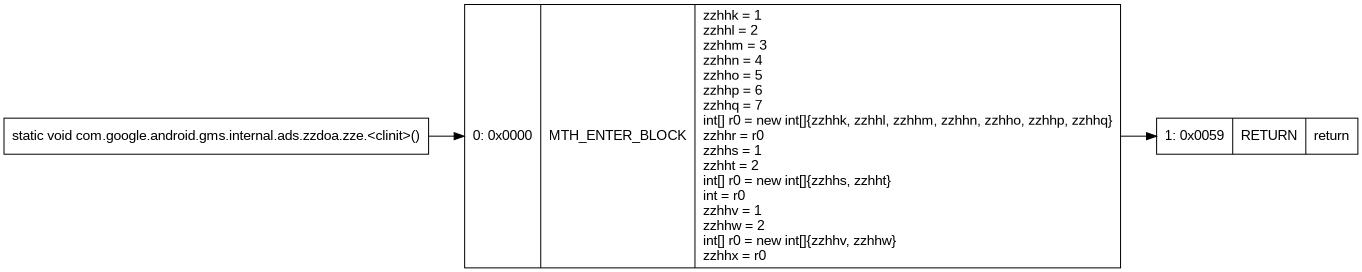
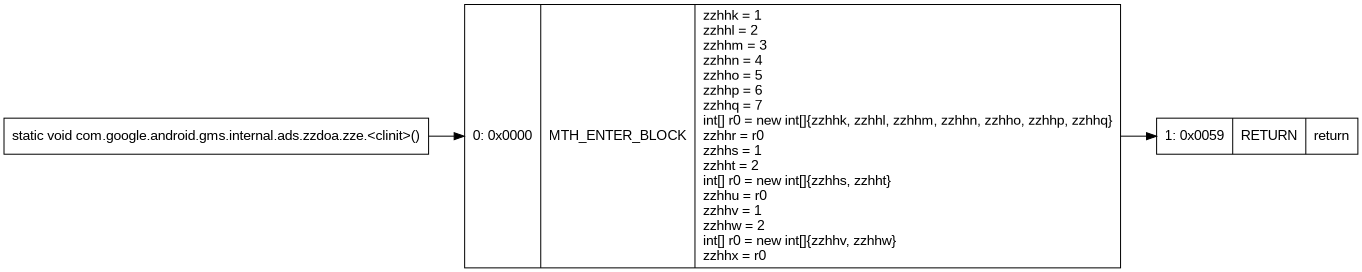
(725, 196) -> (735, 196)
